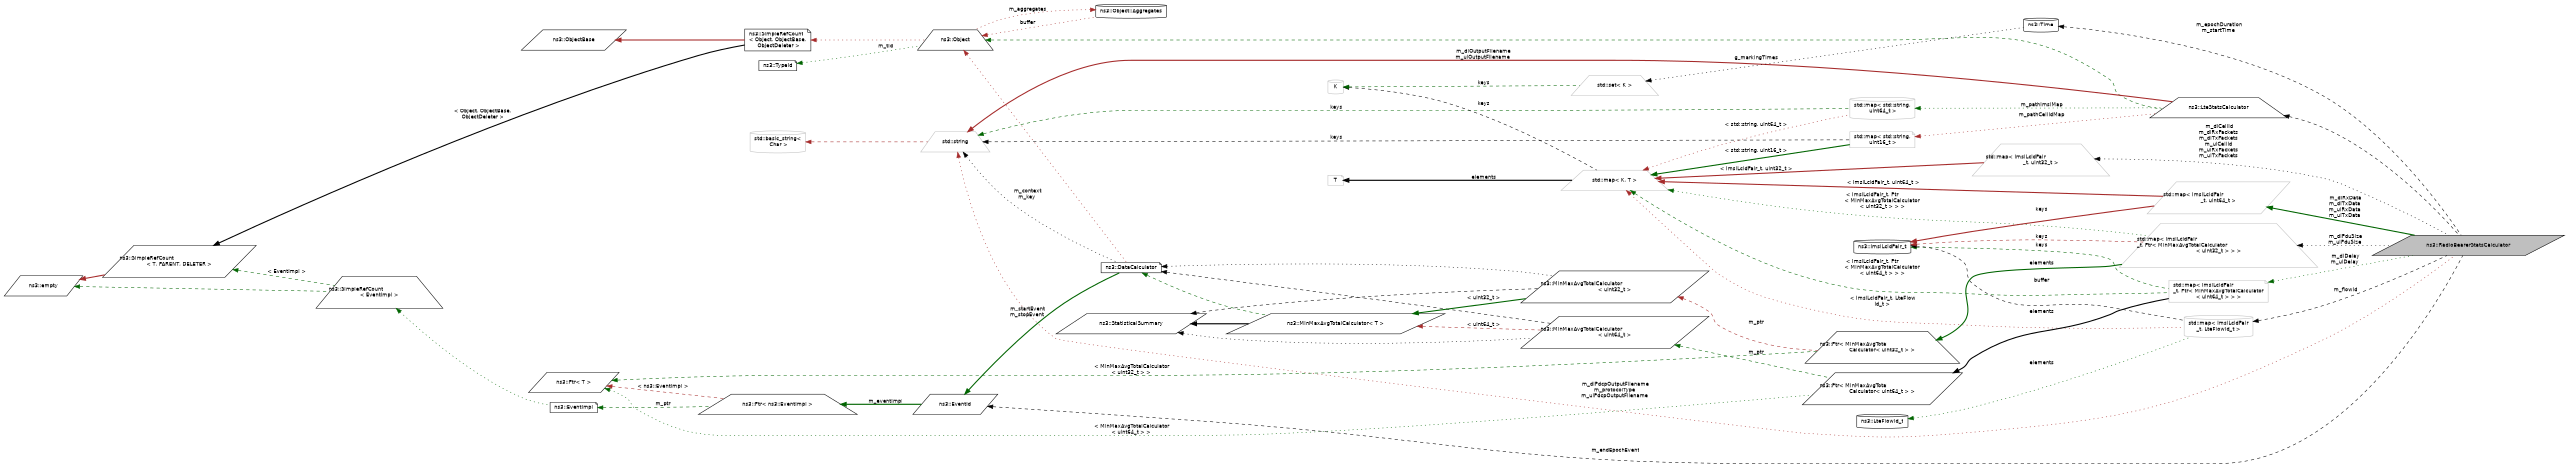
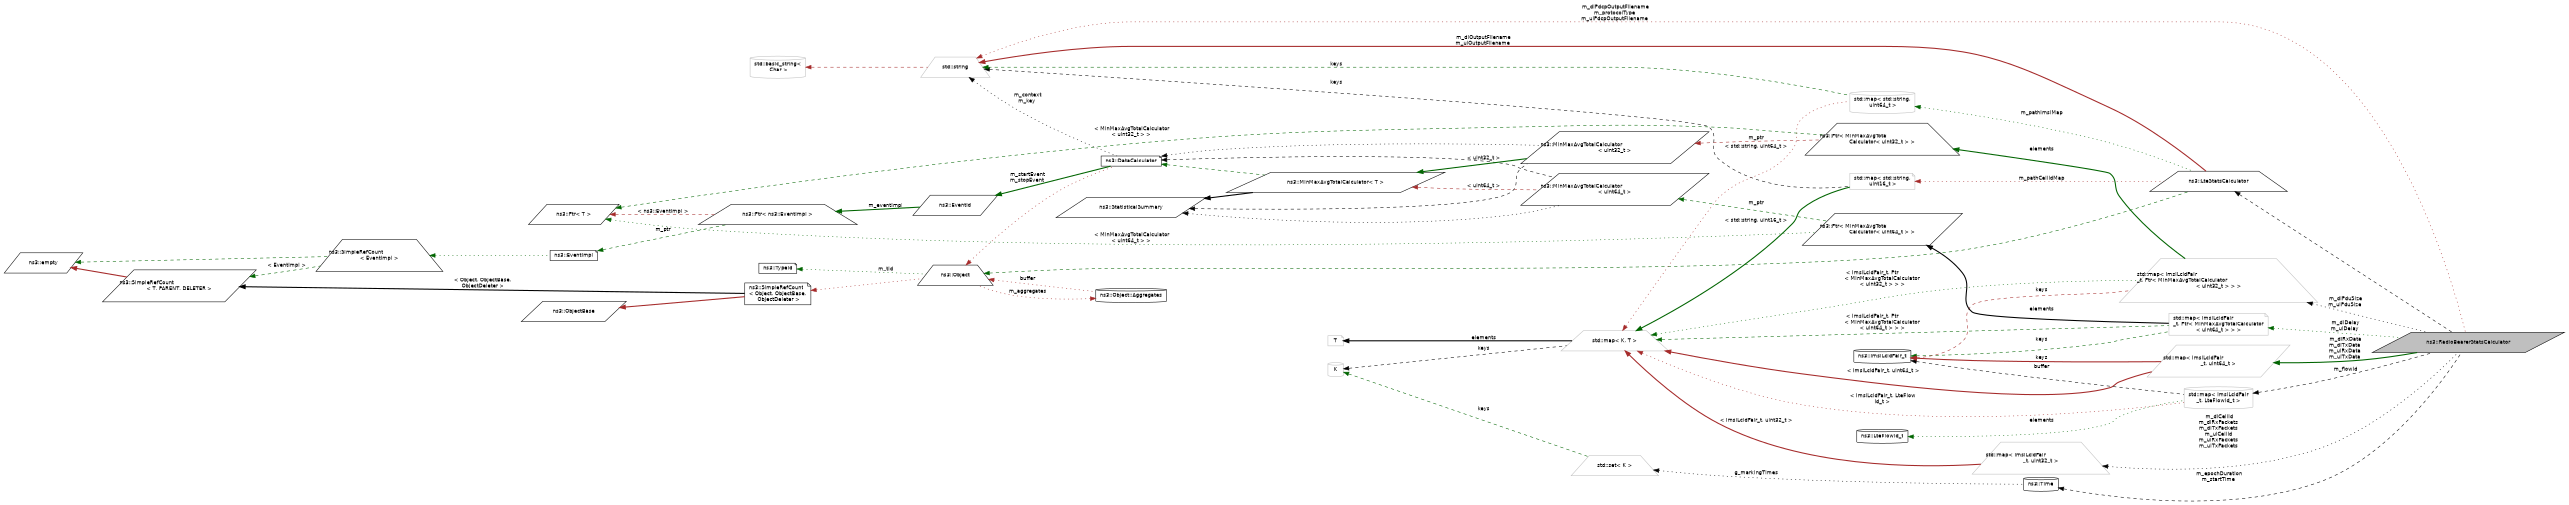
(1772, 463) -> none
